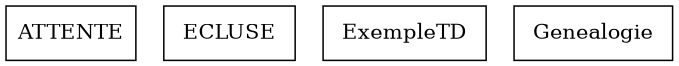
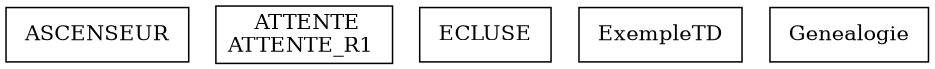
(71, 33) -> (97, 35)
none -> (304, 35)
